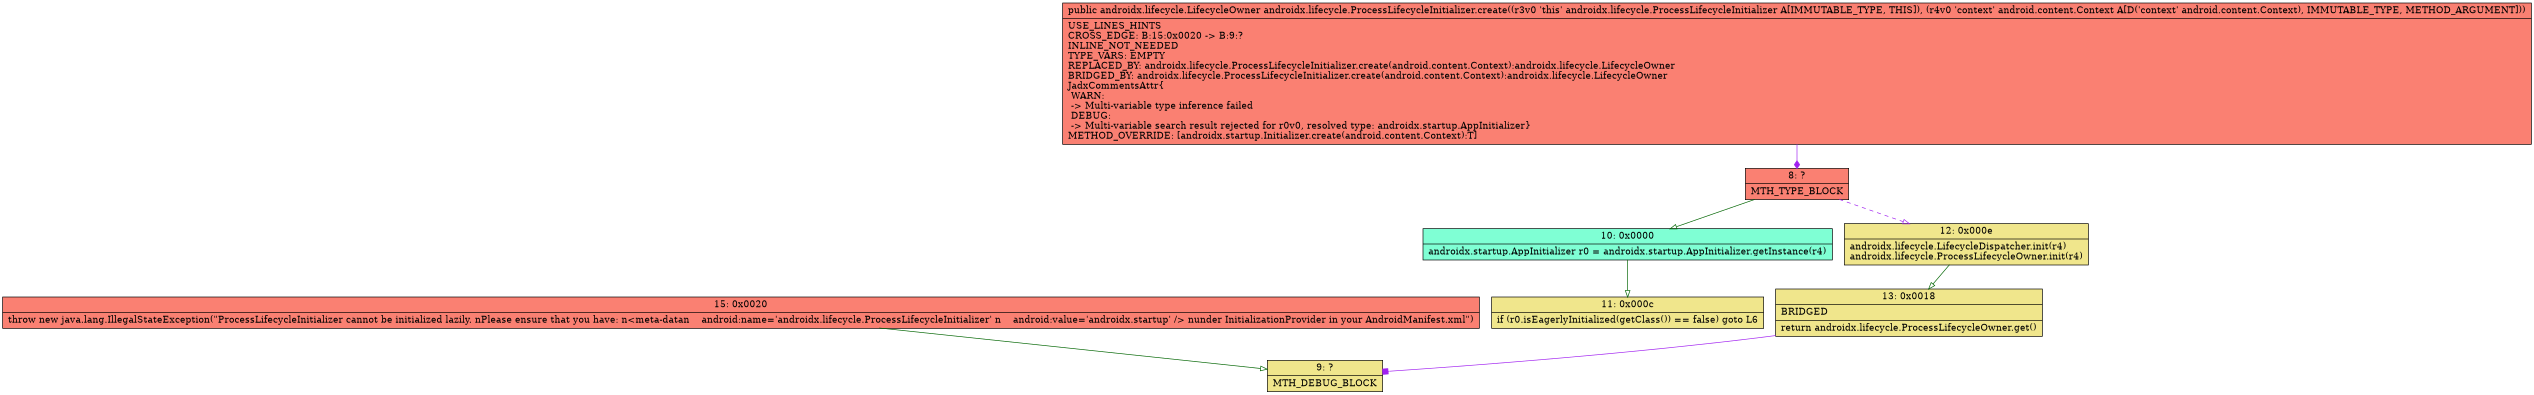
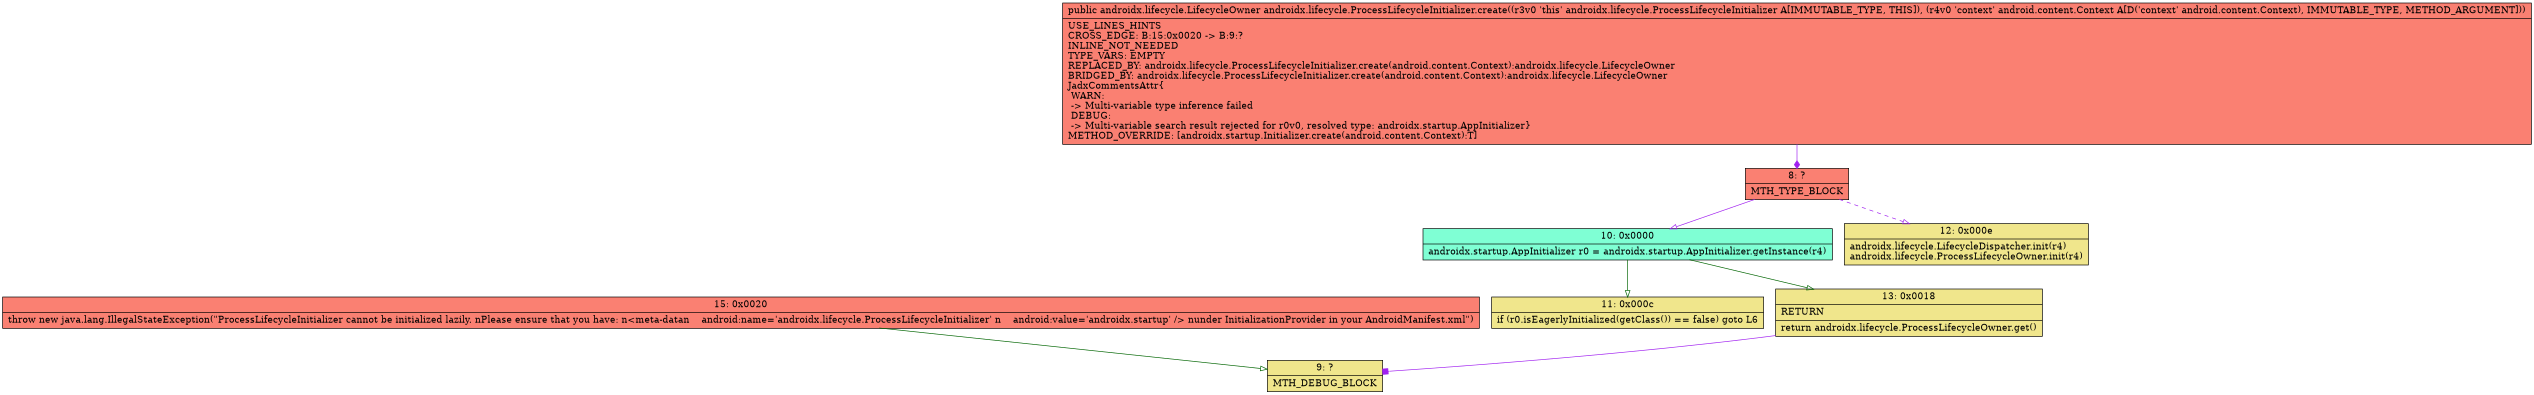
(1716, 213) -> (1716, 213)
(1941, 274) -> (1748, 274)
(1805, 312) -> (1803, 312)
